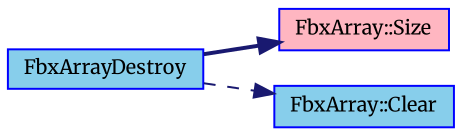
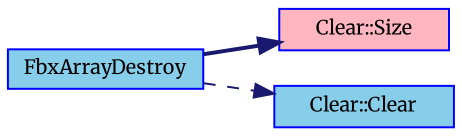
(364, 30) -> (364, 30)
(364, 107) -> (364, 107)
